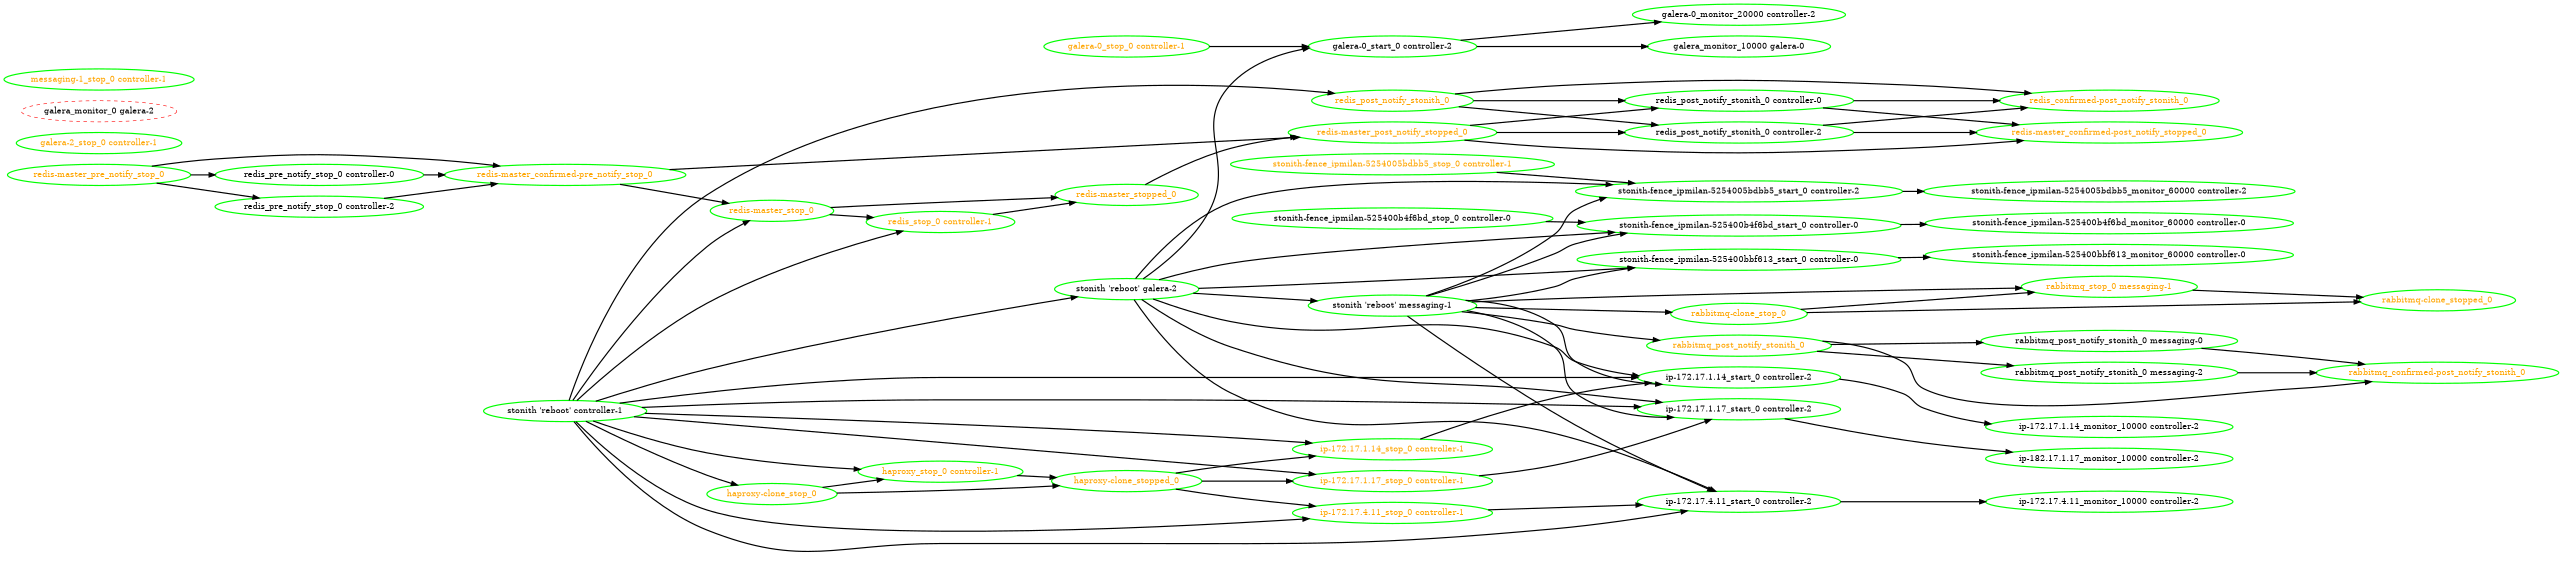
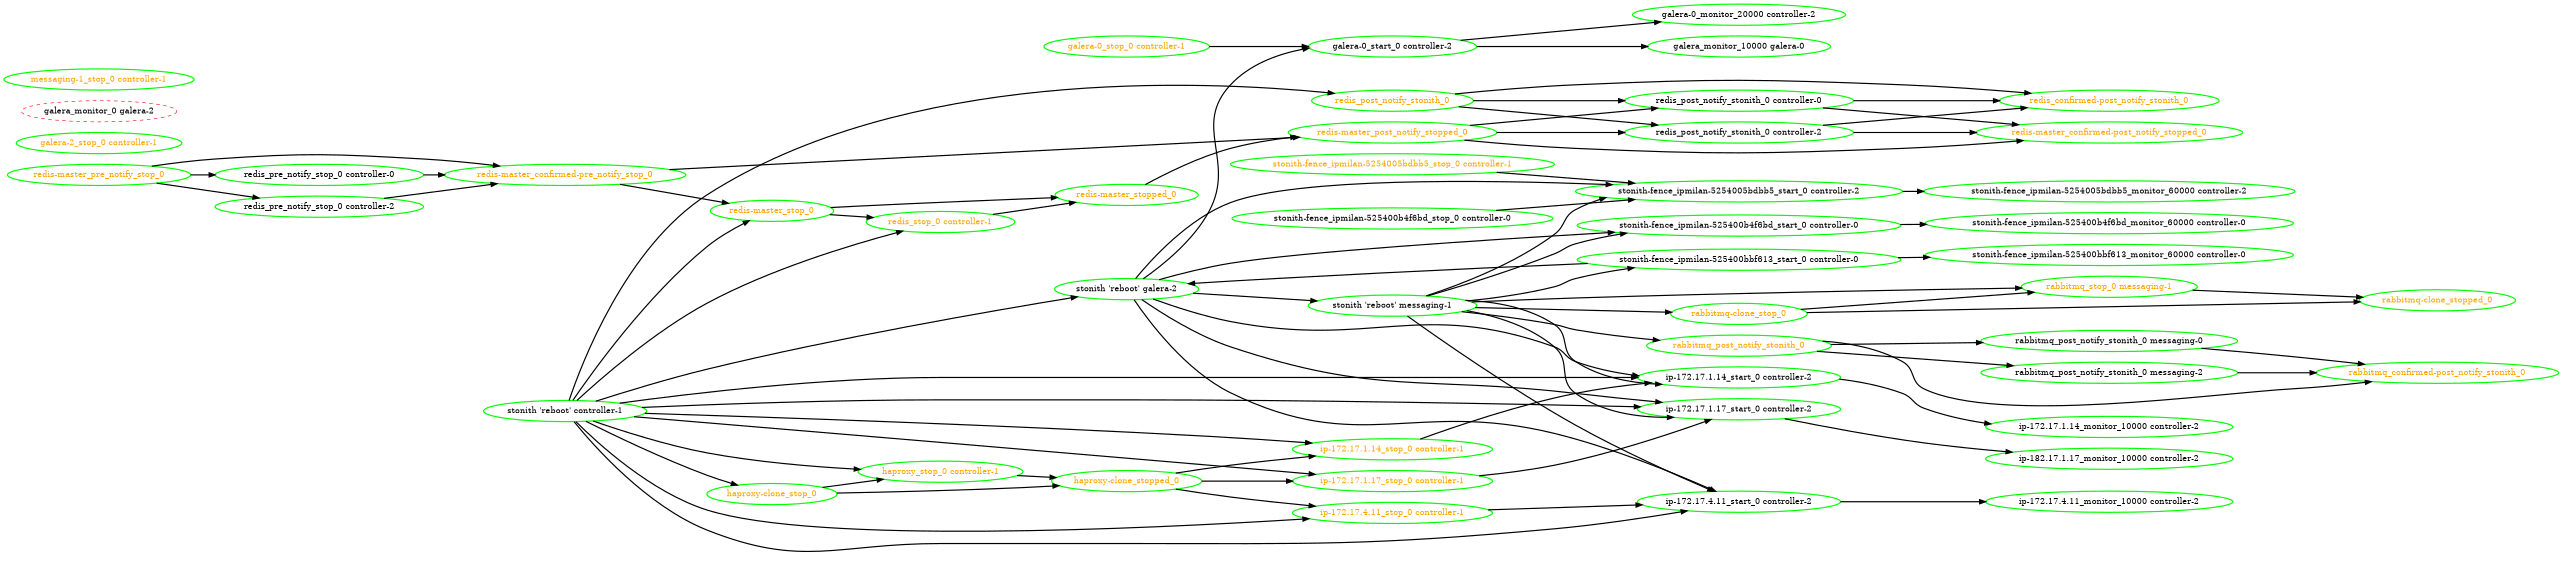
(1560, 222) -> (1562, 205)
(1413, 279) -> (1391, 272)
